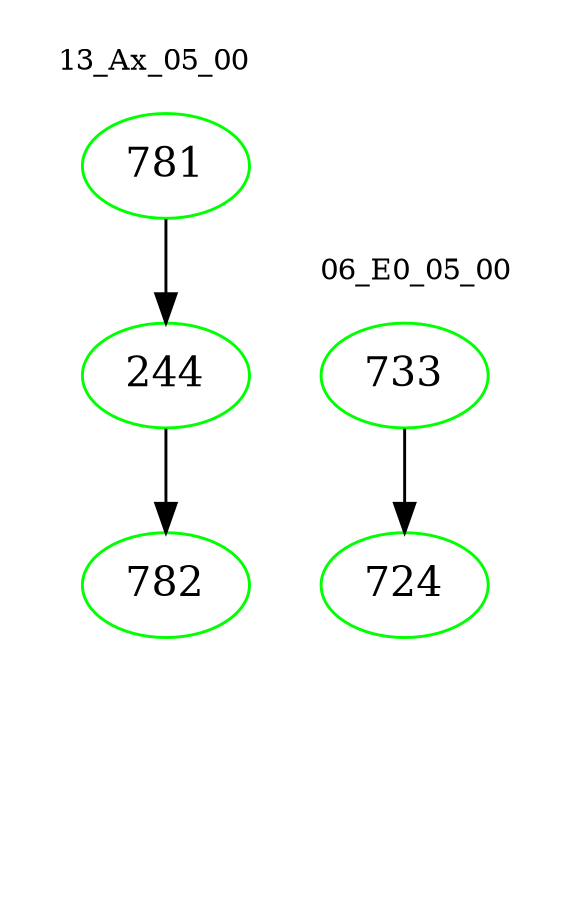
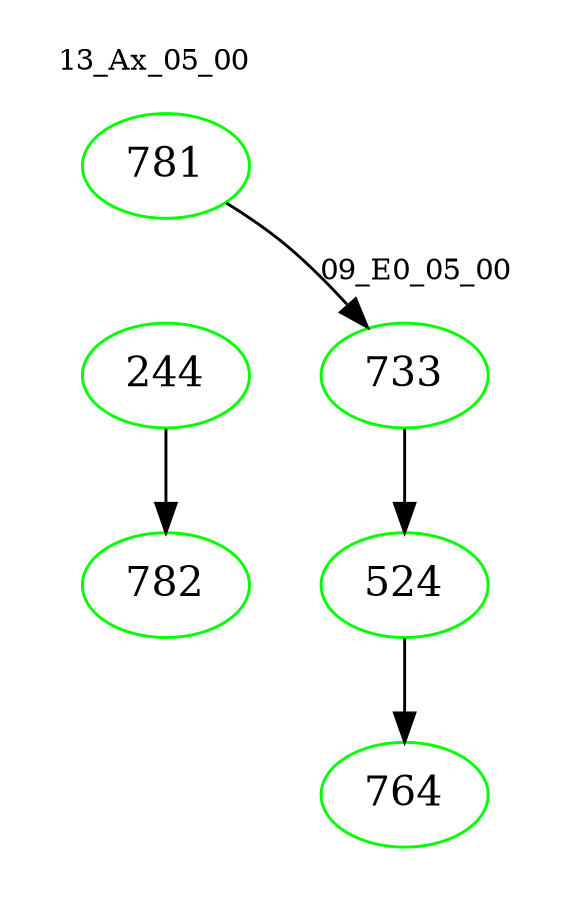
(166, 256) -> (317, 273)
(416, 272) -> (416, 272)
(405, 585) -> (405, 585)
none -> (405, 795)
